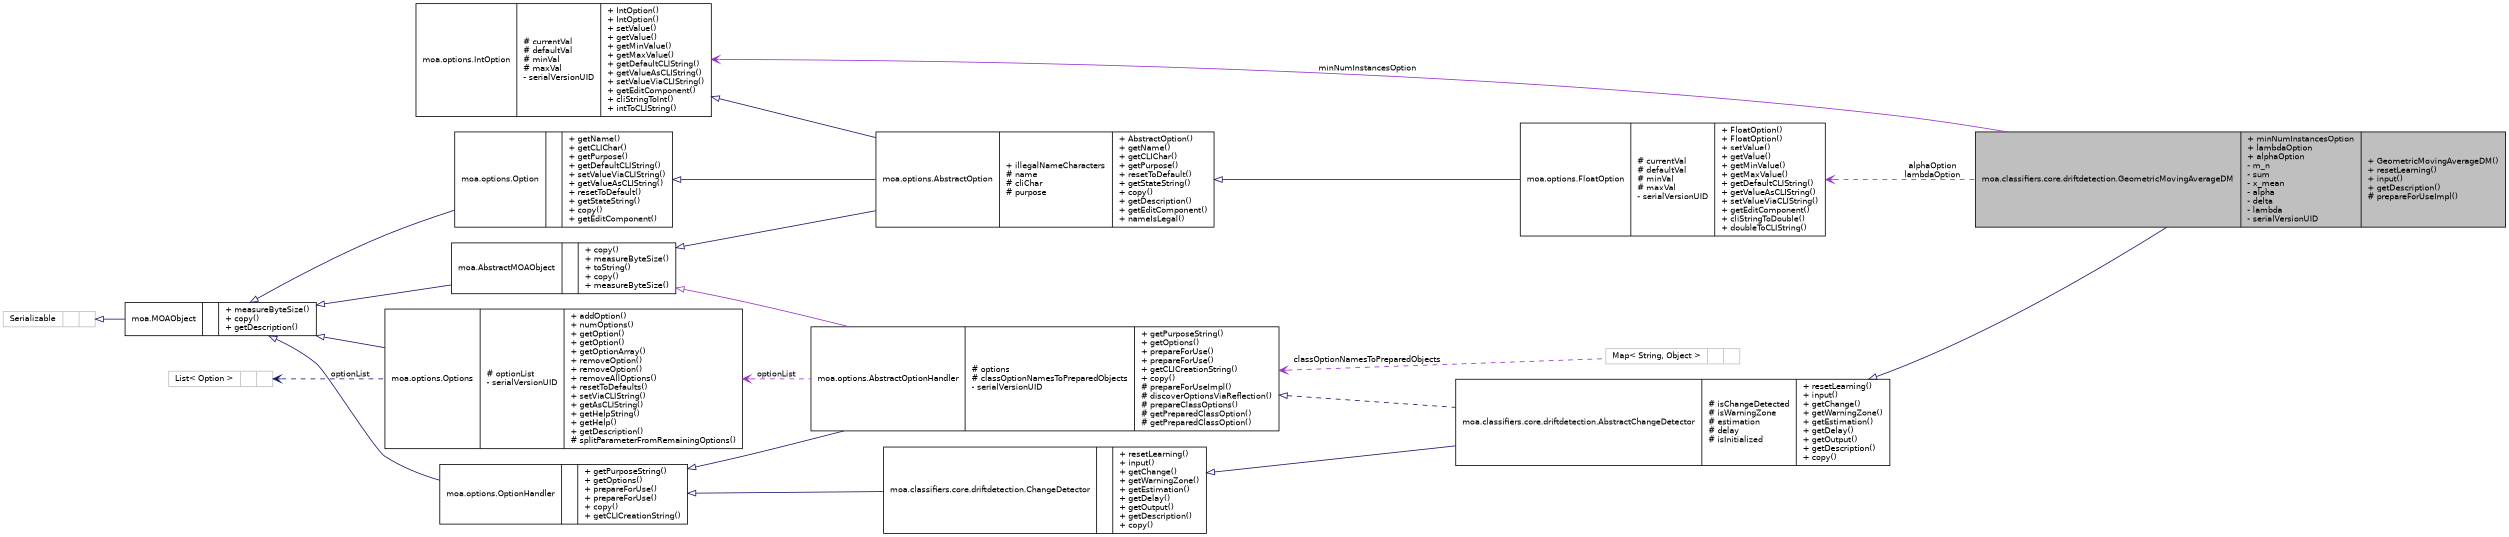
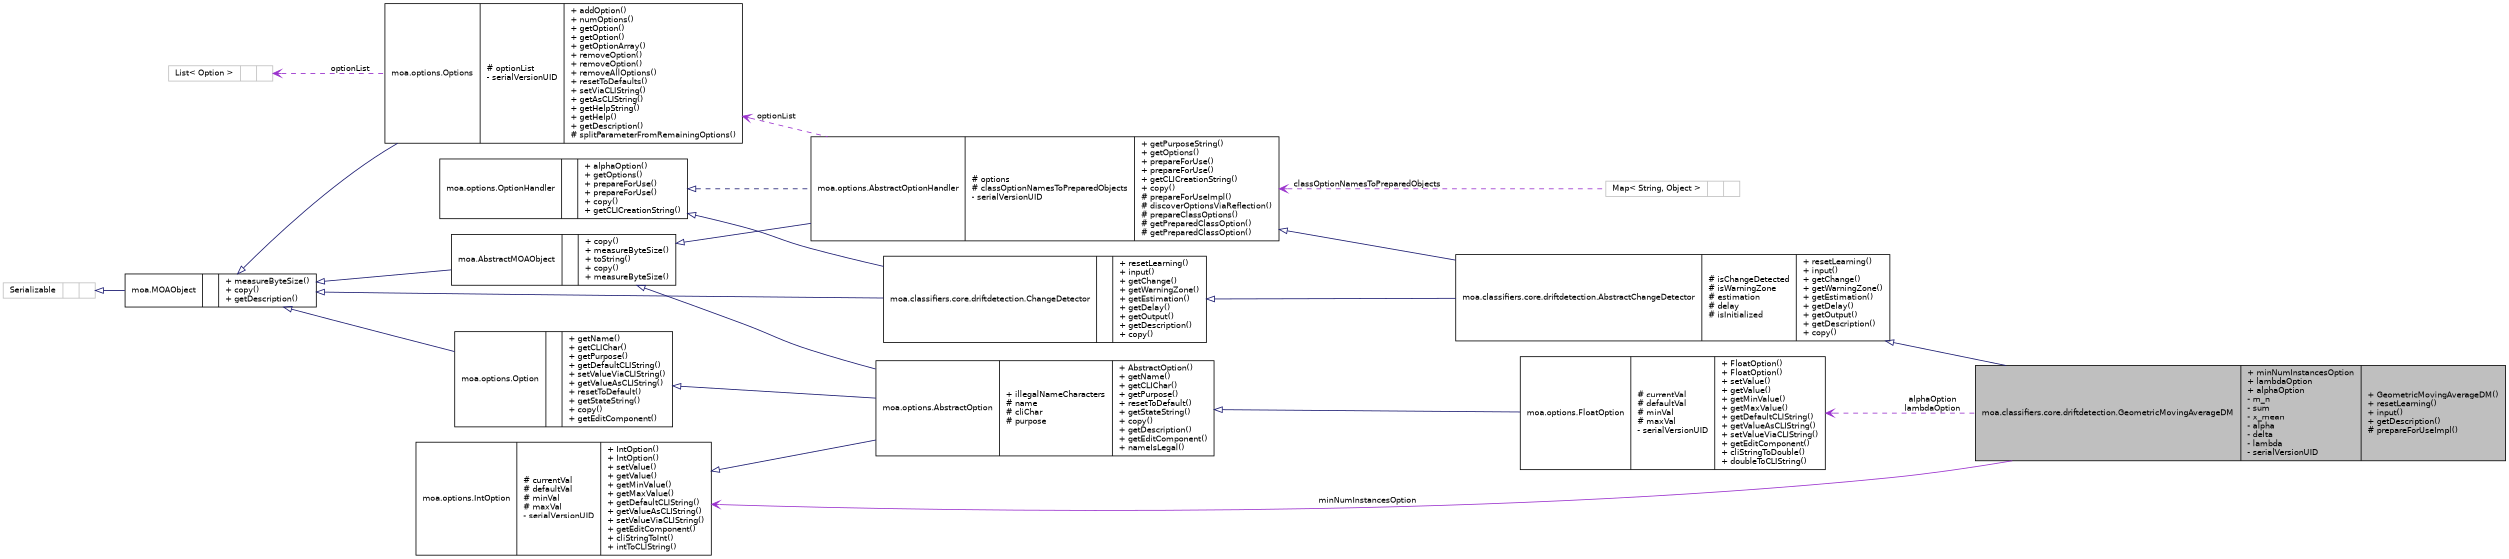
(767, 307) -> (744, 233)
(336, 379) -> (333, 73)
(1371, 402) -> (1371, 245)
(354, 416) -> (604, 295)
(770, 450) -> (753, 189)
(626, 472) -> (616, 166)
